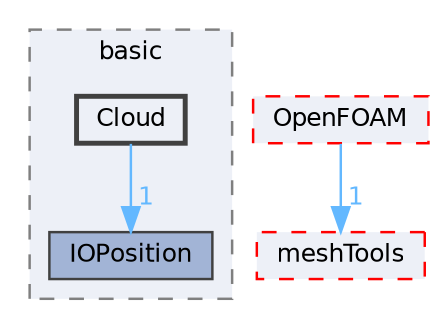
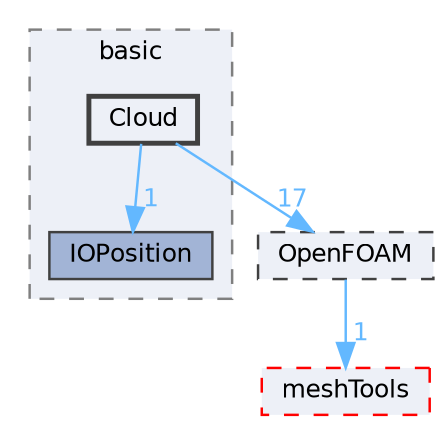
(341, 120) -> (346, 256)
none -> (248, 190)
